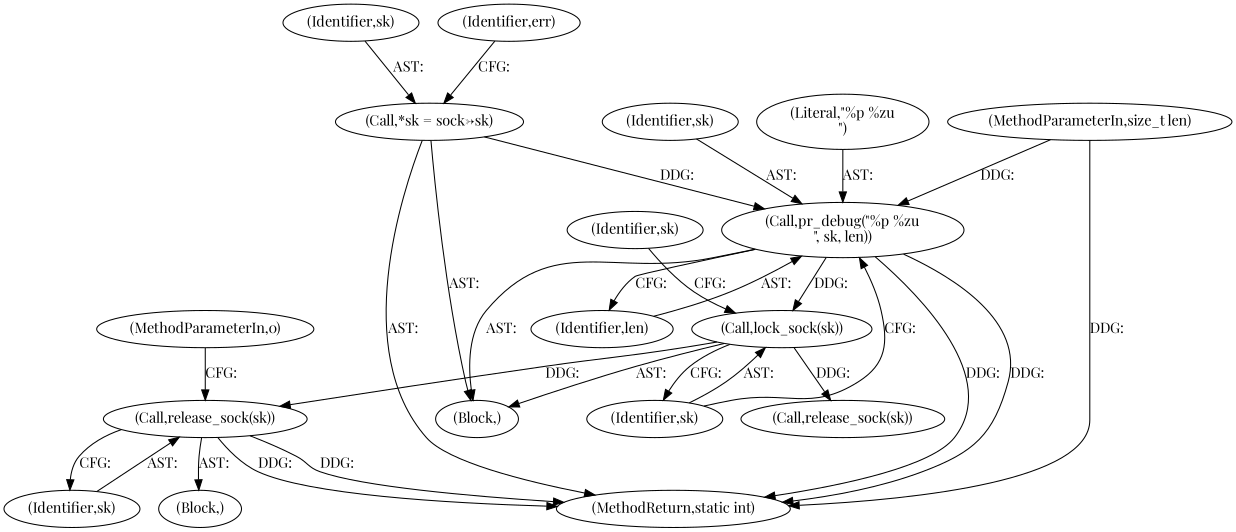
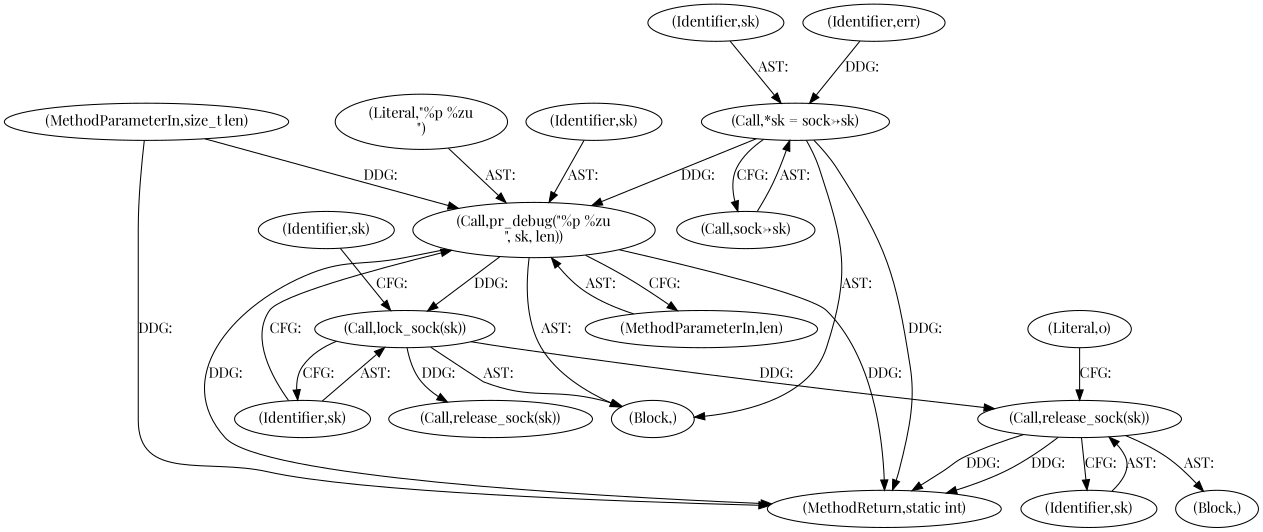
(496, 68) -> (864, 68)
none -> (746, 230)
(205, 329) -> (1080, 329)
(406, 329) -> (927, 329)
(602, 329) -> (701, 329)
